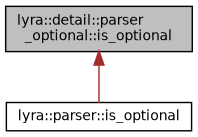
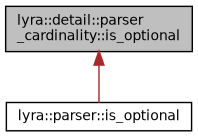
(99, 29) -> (99, 29)
